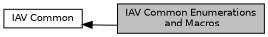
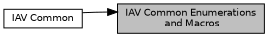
(105, 25) -> (95, 12)
